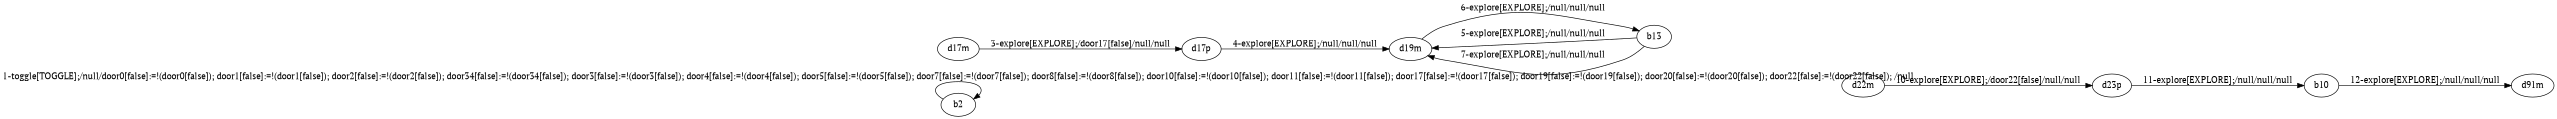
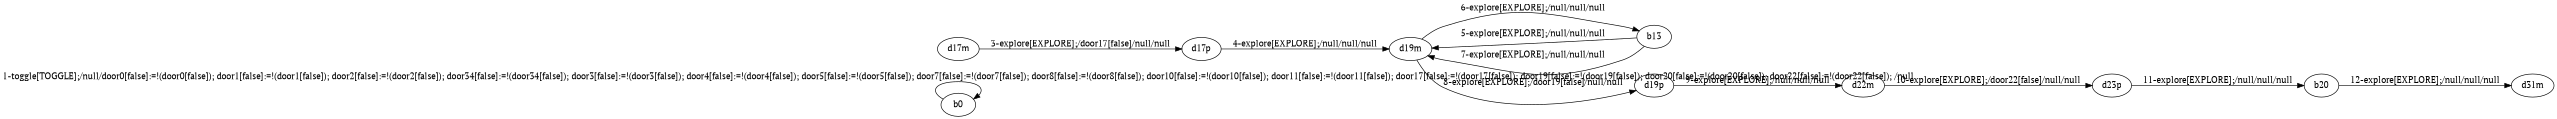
none -> (1654, 86)
(2321, 86) -> (2321, 86)
(2533, 86) -> (2533, 86)
(958, 105) -> (958, 105)
